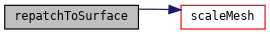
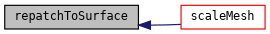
(154, 9) -> (166, 25)
